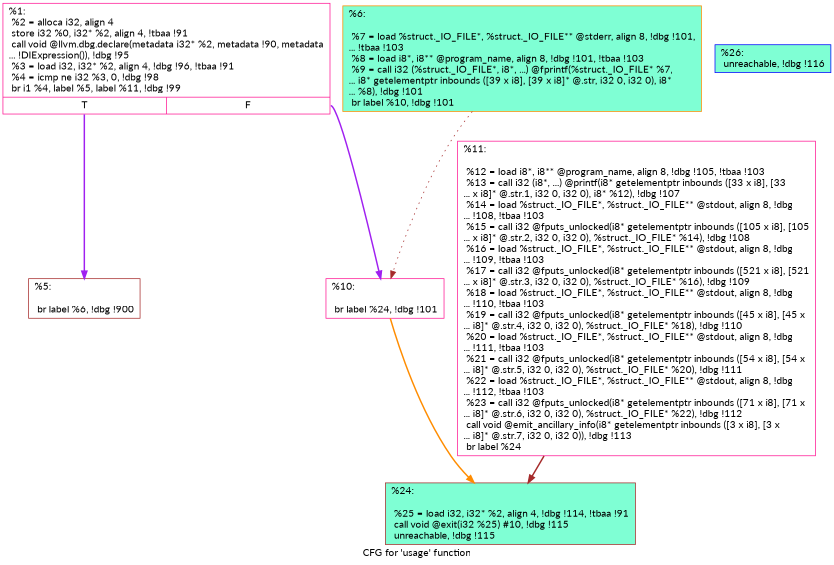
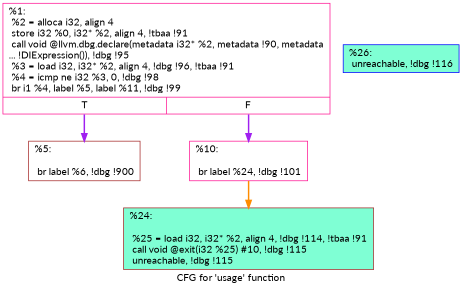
(522, 59) -> none
(637, 298) -> none
